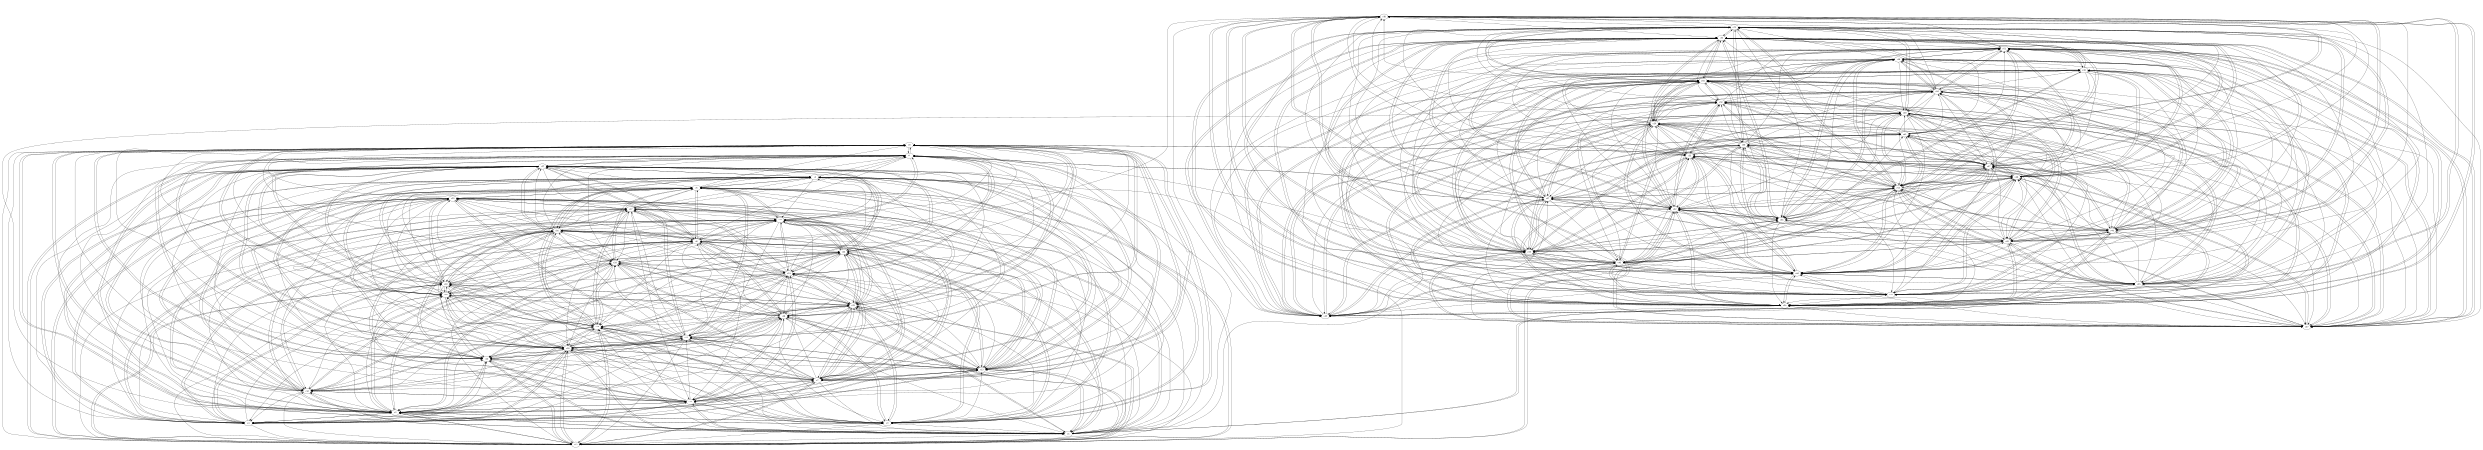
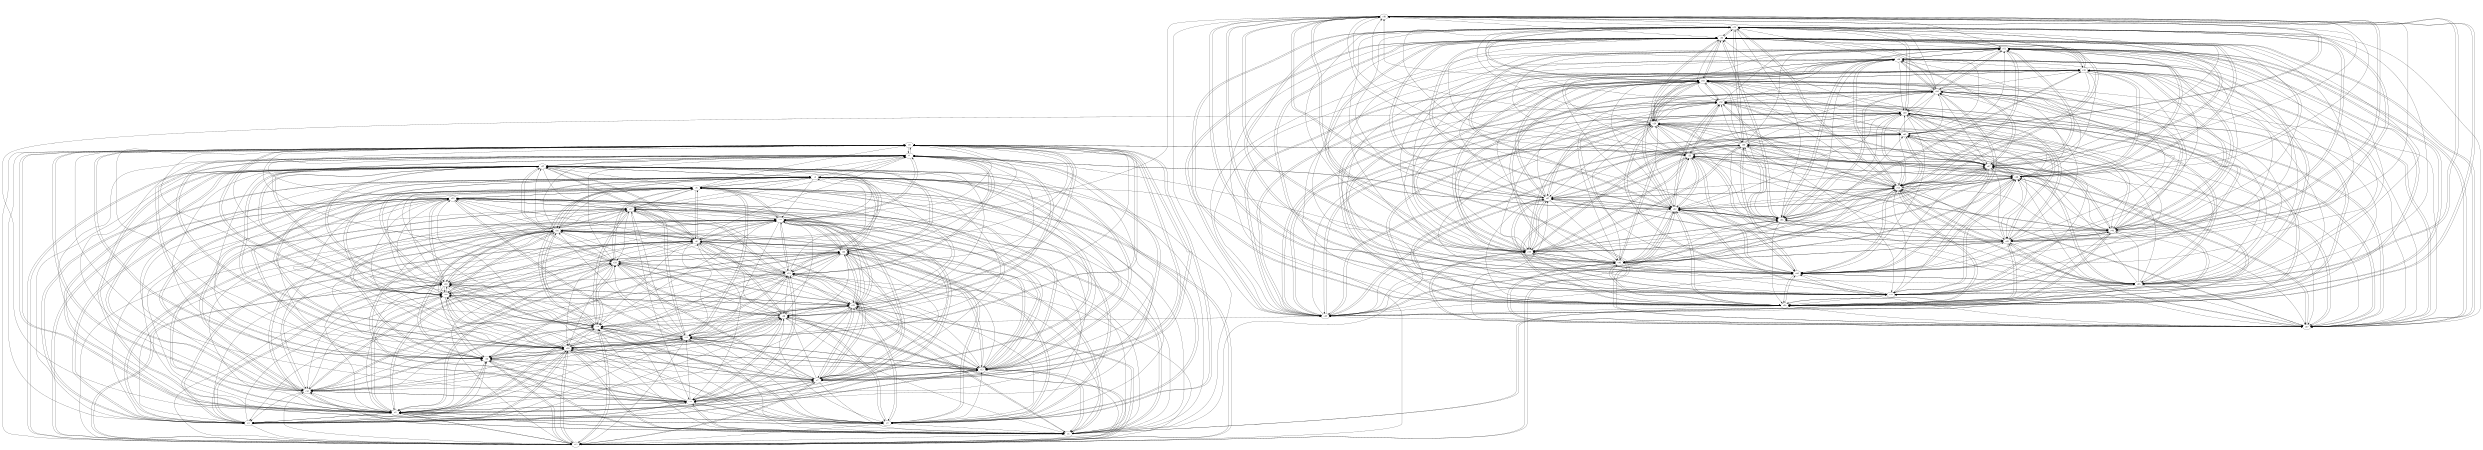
(356, 242) -> (352, 311)
none -> (1954, 298)
(708, 354) -> (962, 322)
